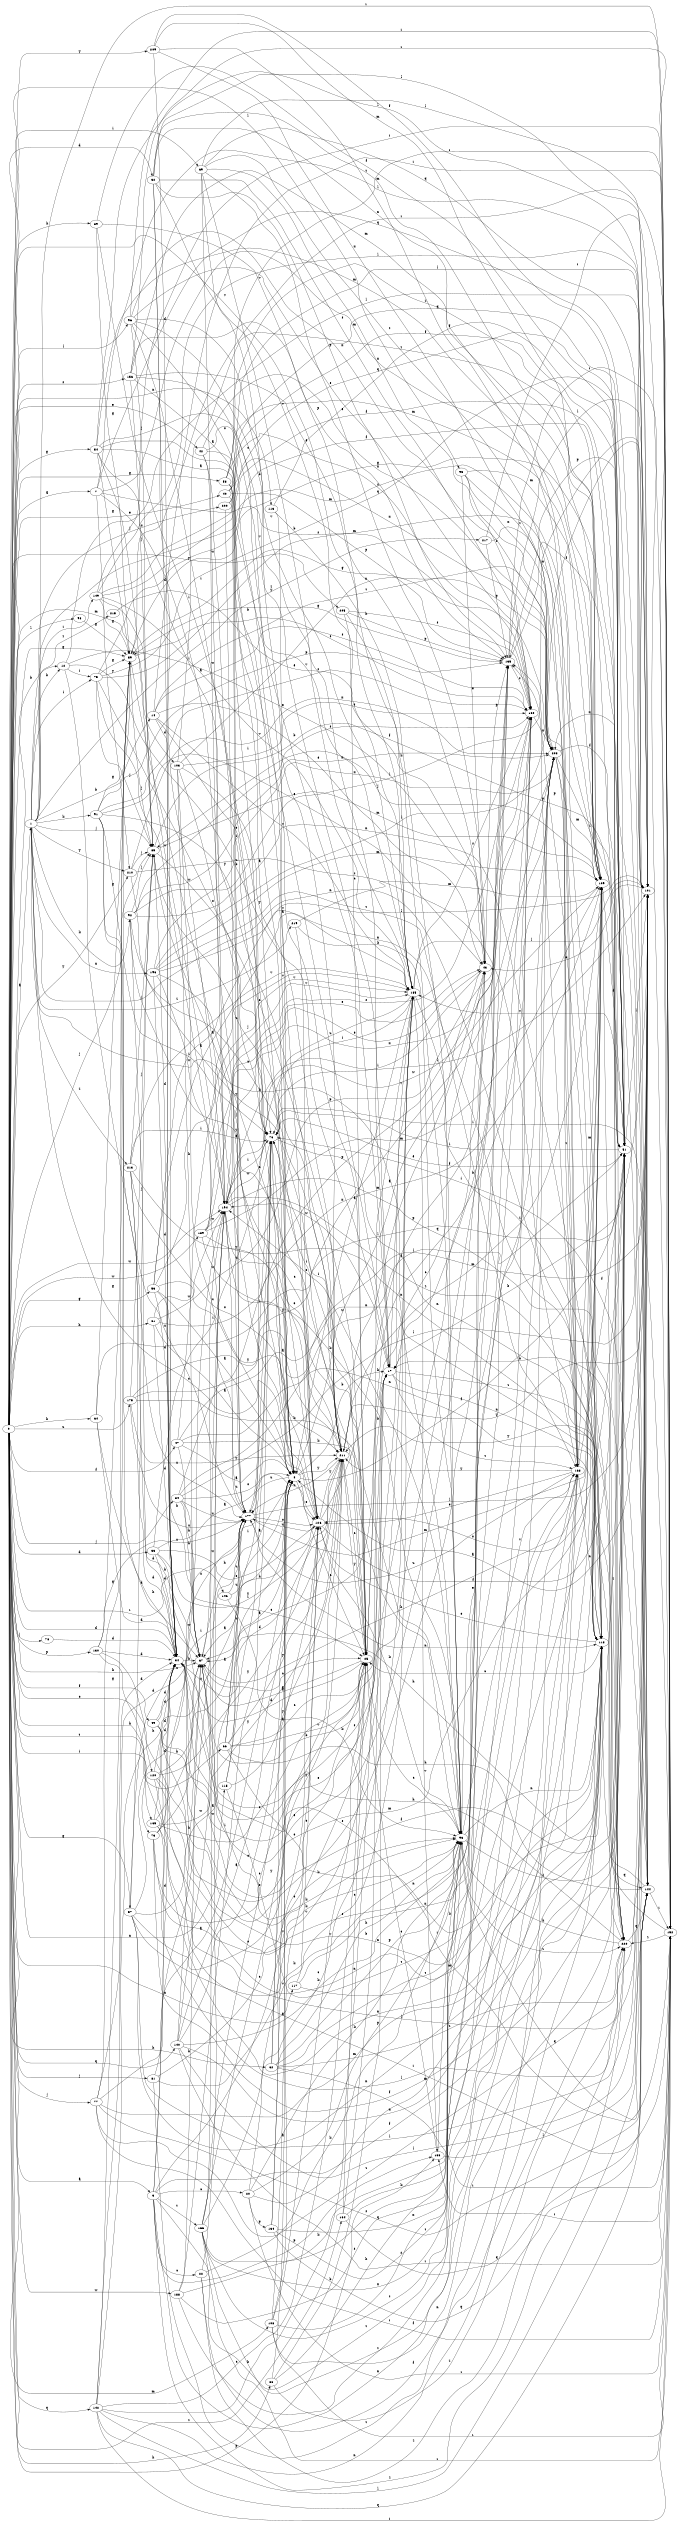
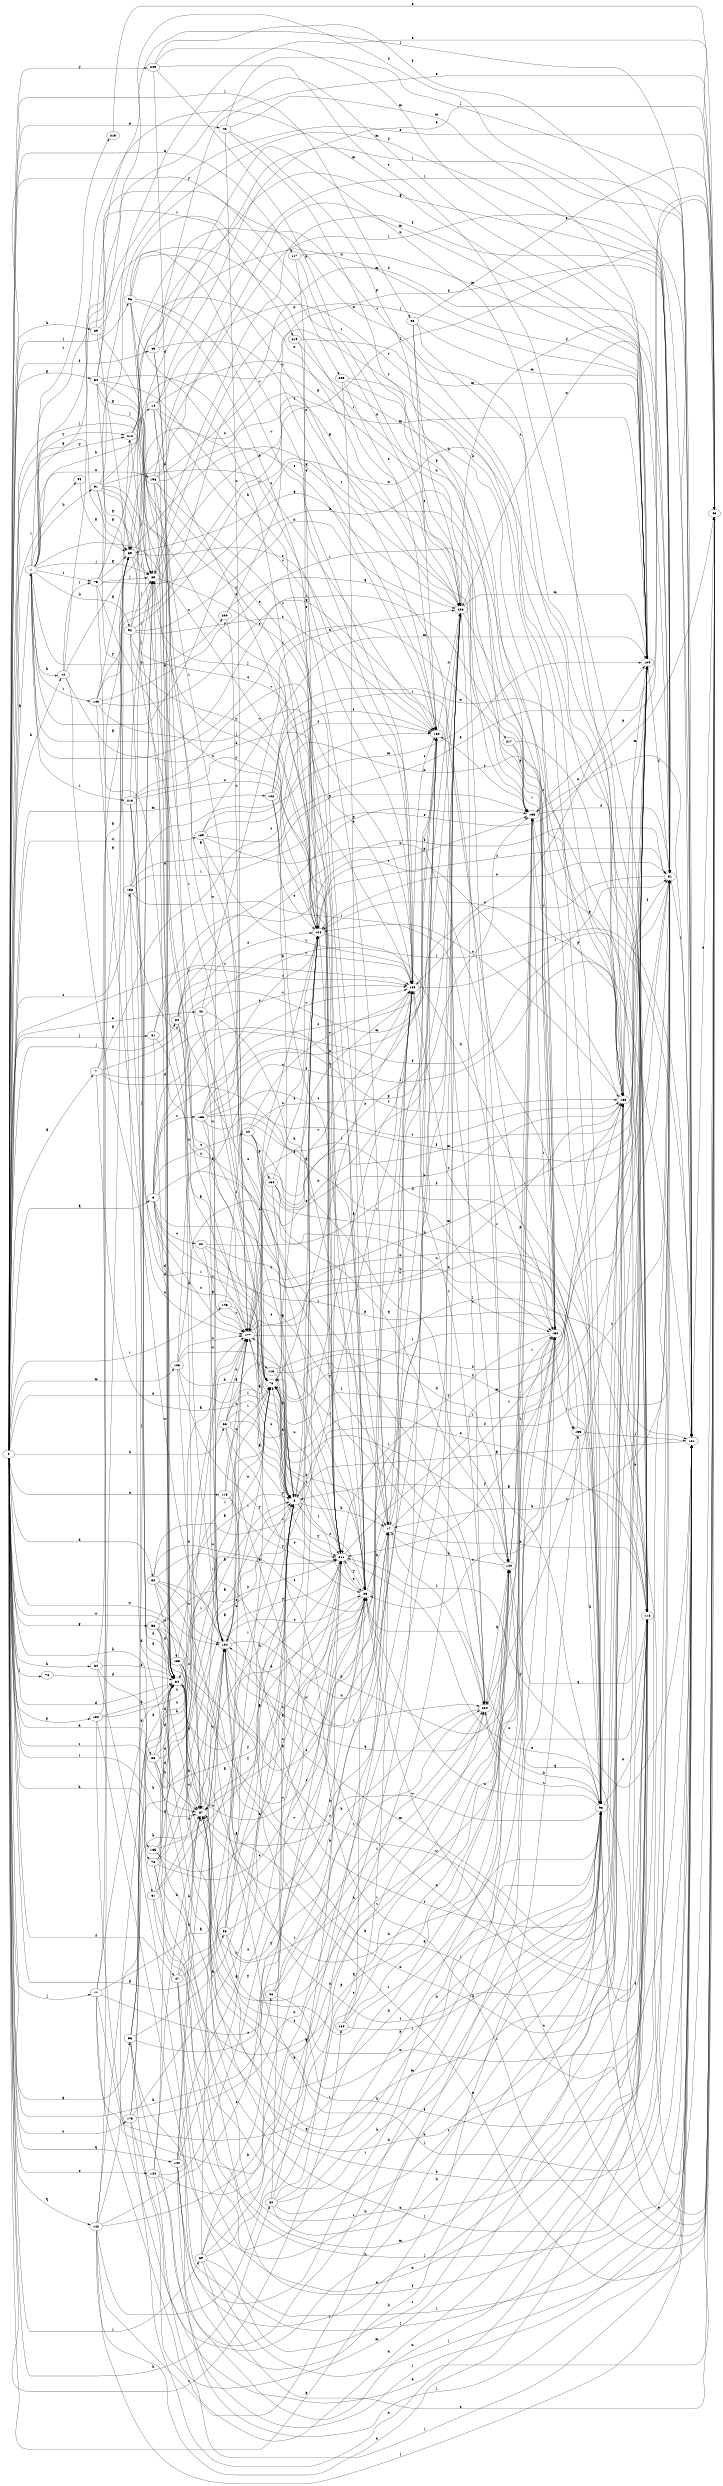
(423, 1573) -> (484, 1218)
(130, 1912) -> (130, 2038)
